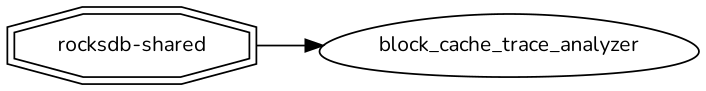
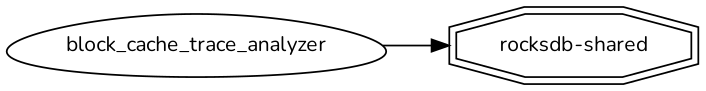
(281, 46) -> (407, 46)
